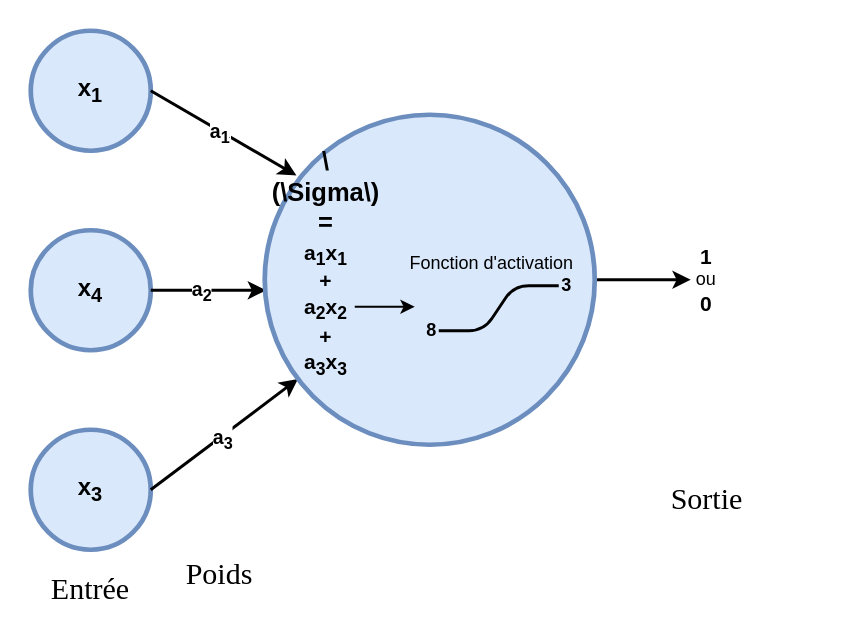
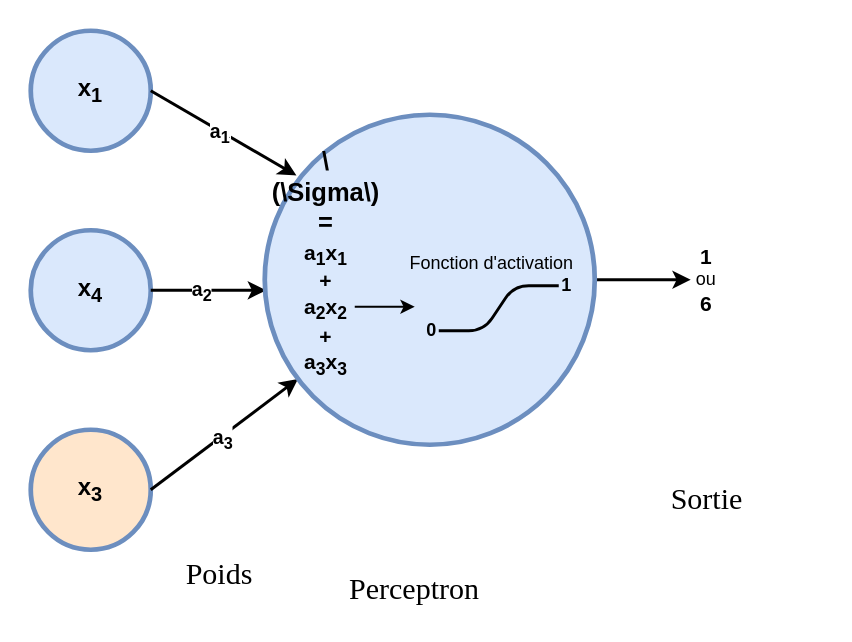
(707, 280) -> (707, 280)
(567, 286) -> (567, 286)
(432, 331) -> (432, 331)
(91, 490) -> (91, 490)
(91, 587) -> none
none -> (415, 587)
